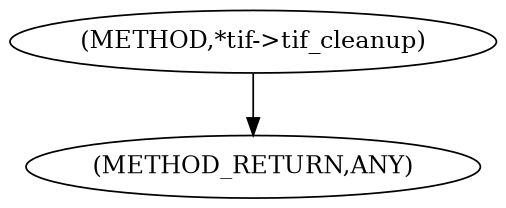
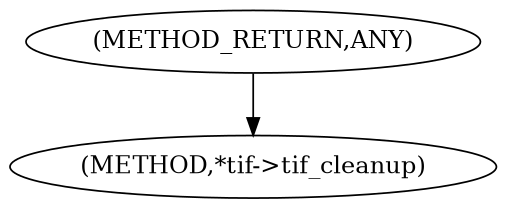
(253, 96) -> (253, 96)
